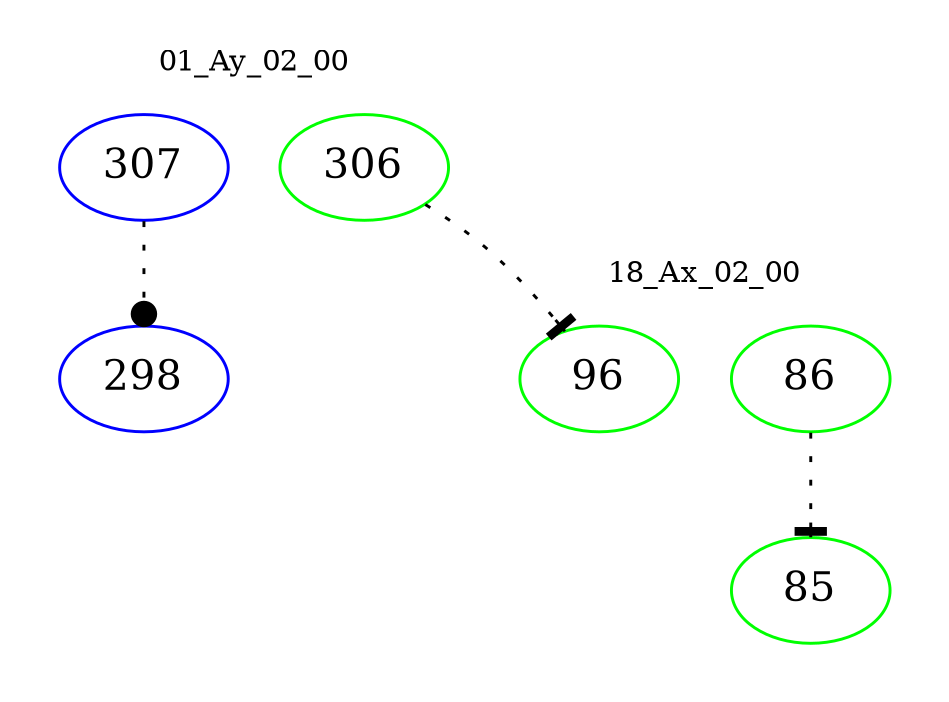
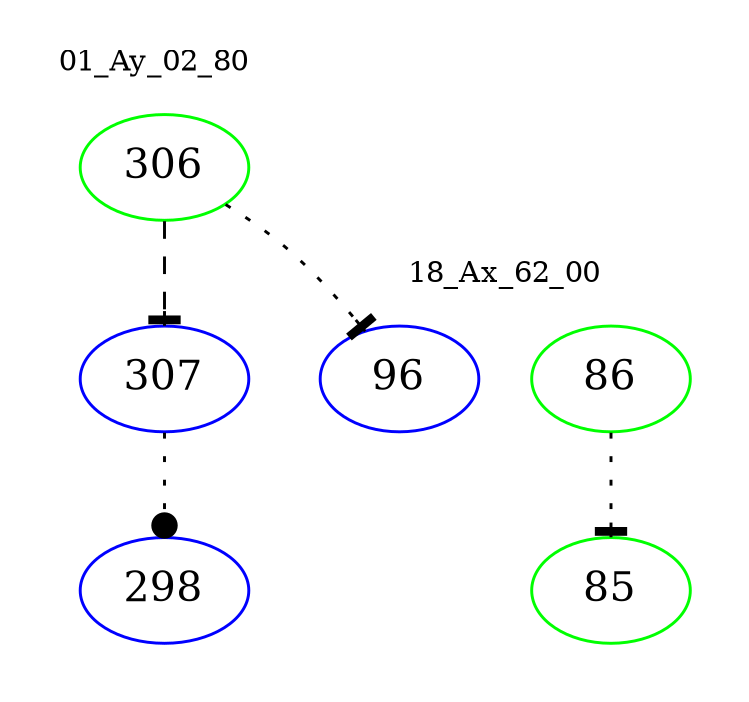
(254, 63) -> (154, 63)
none -> (164, 266)
(705, 275) -> (505, 275)
(599, 379) -> (400, 379)
